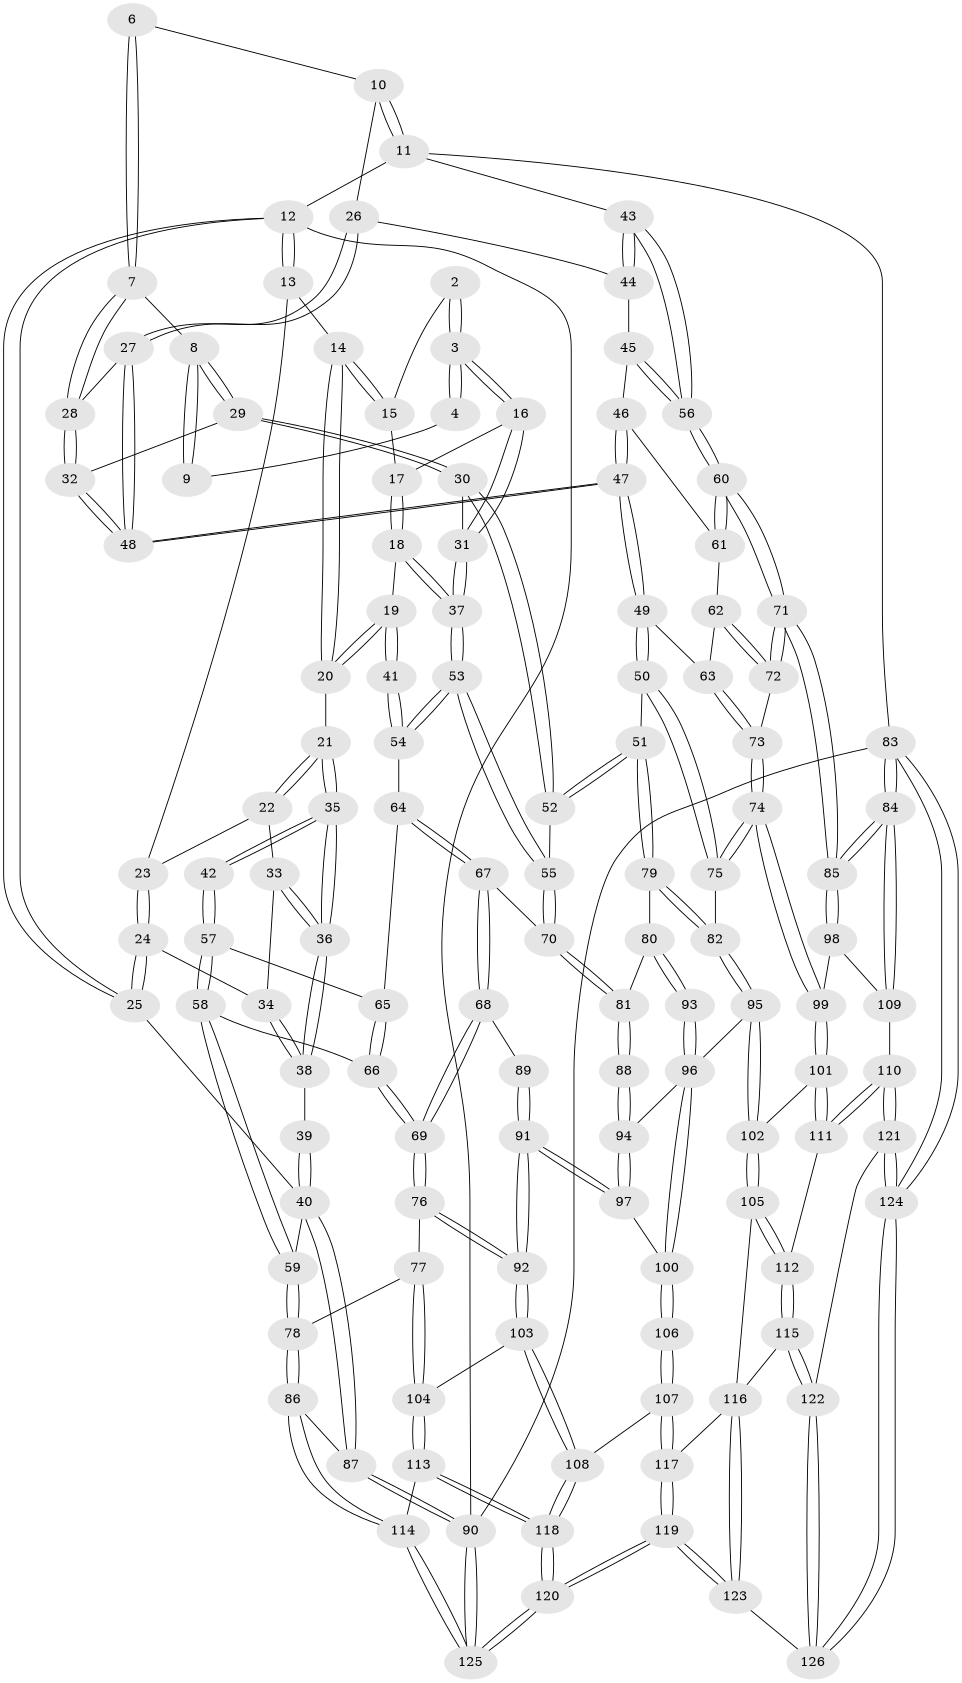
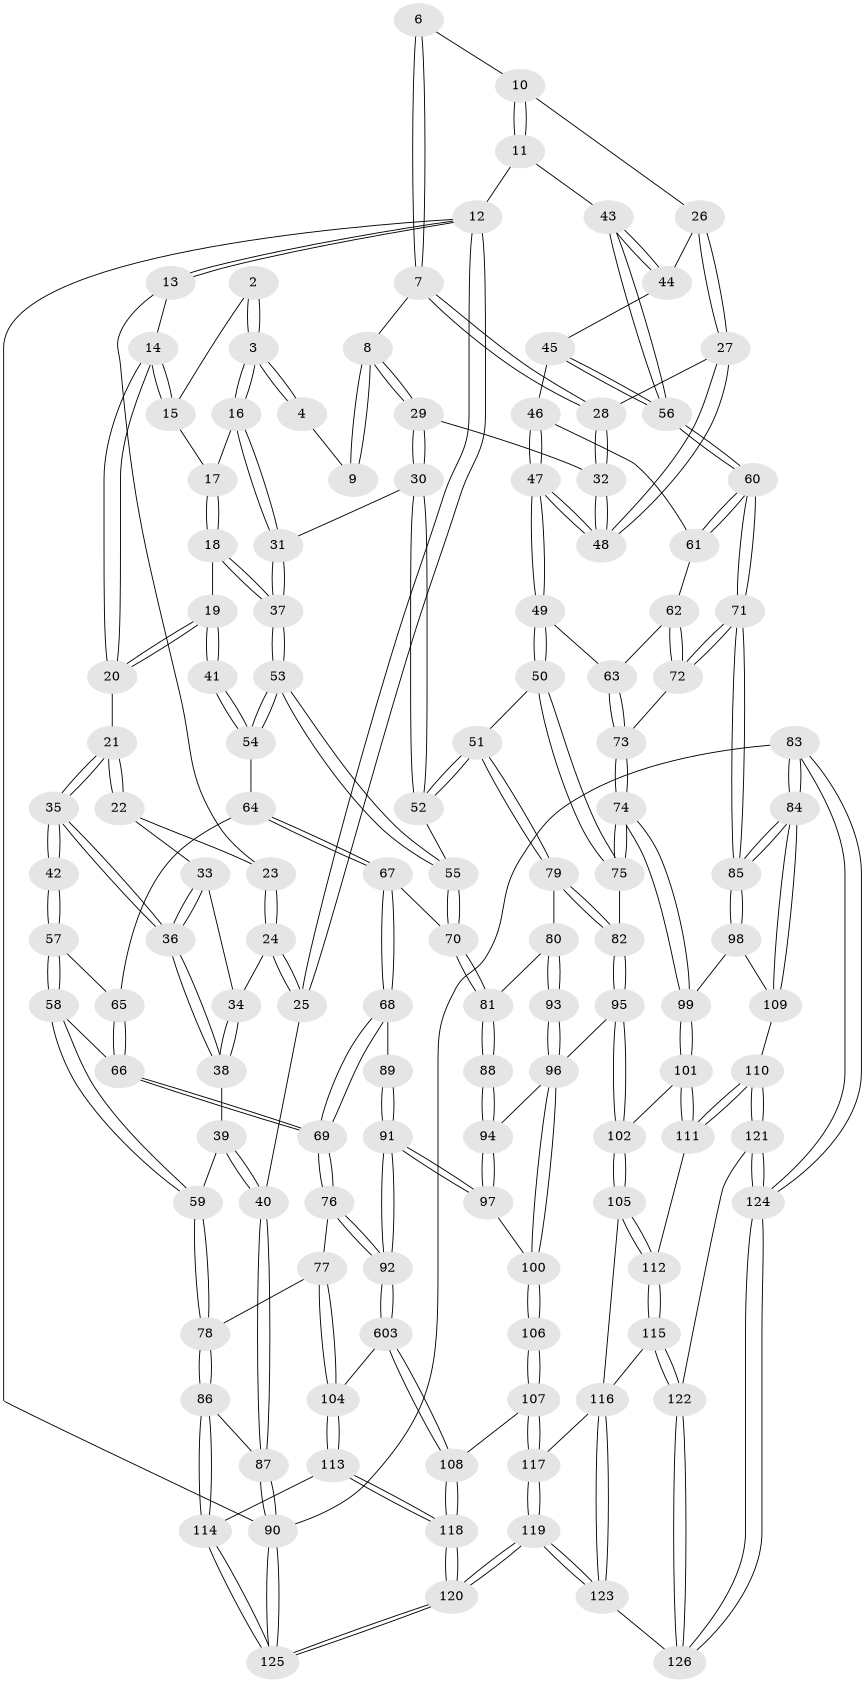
(873, 262) -> none
(299, 1235) -> (210, 1170)
(522, 1334) -> (386, 1334)
